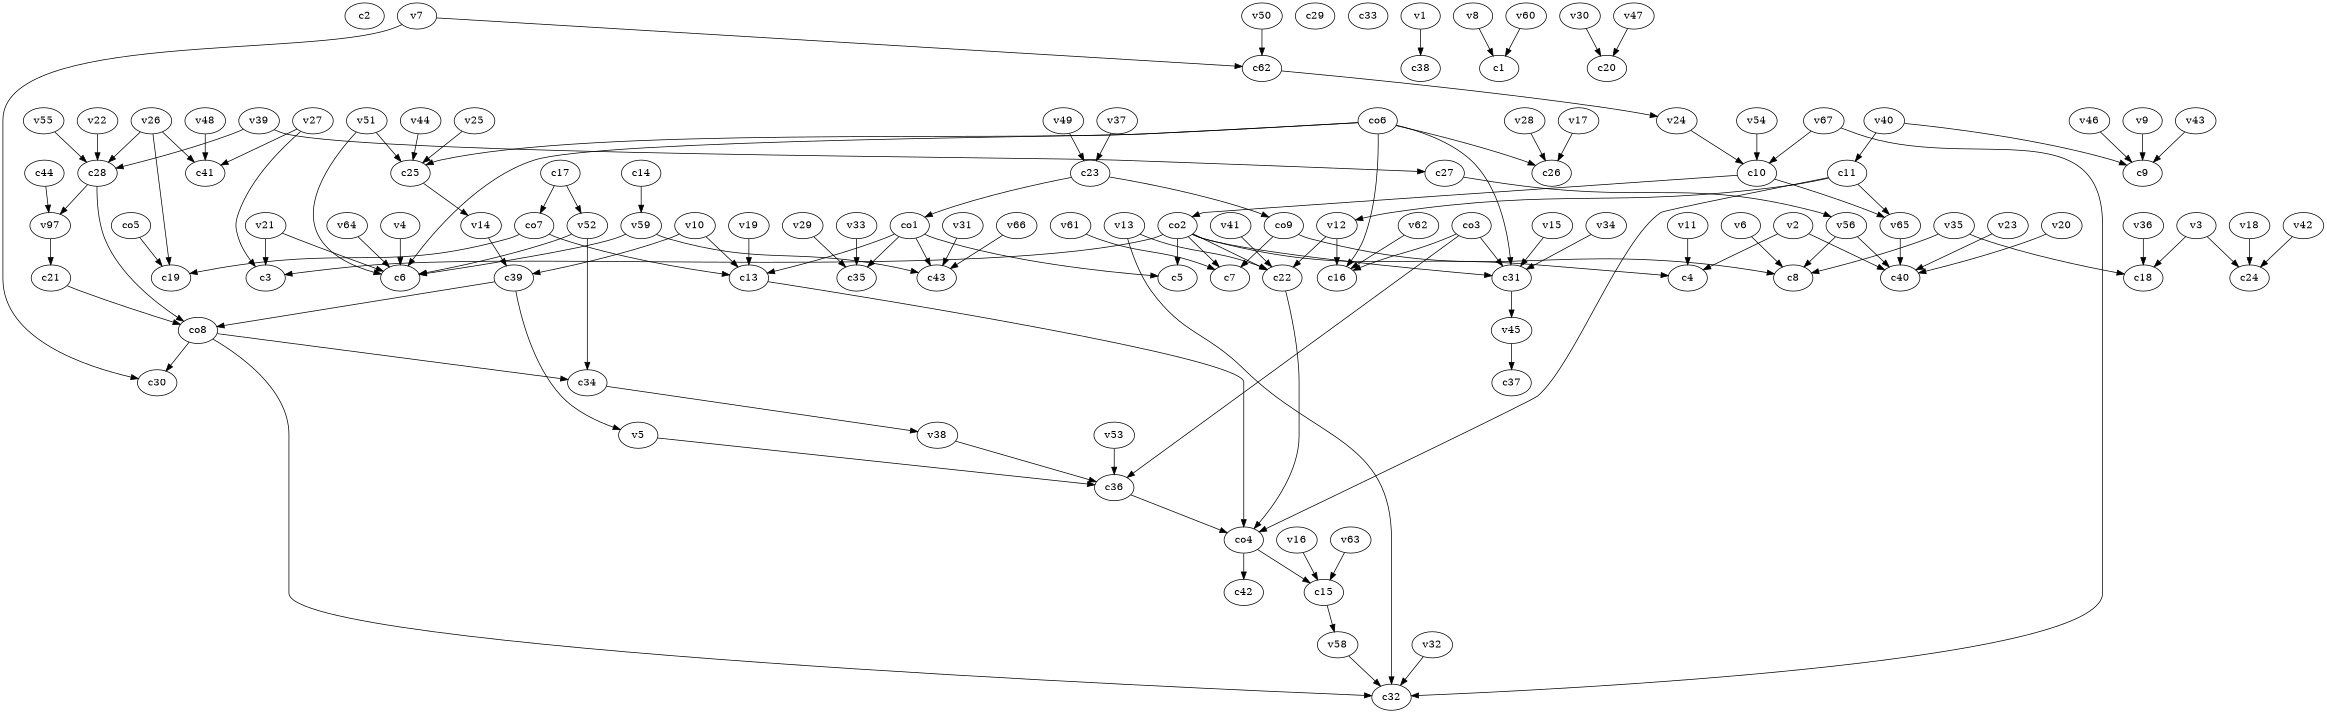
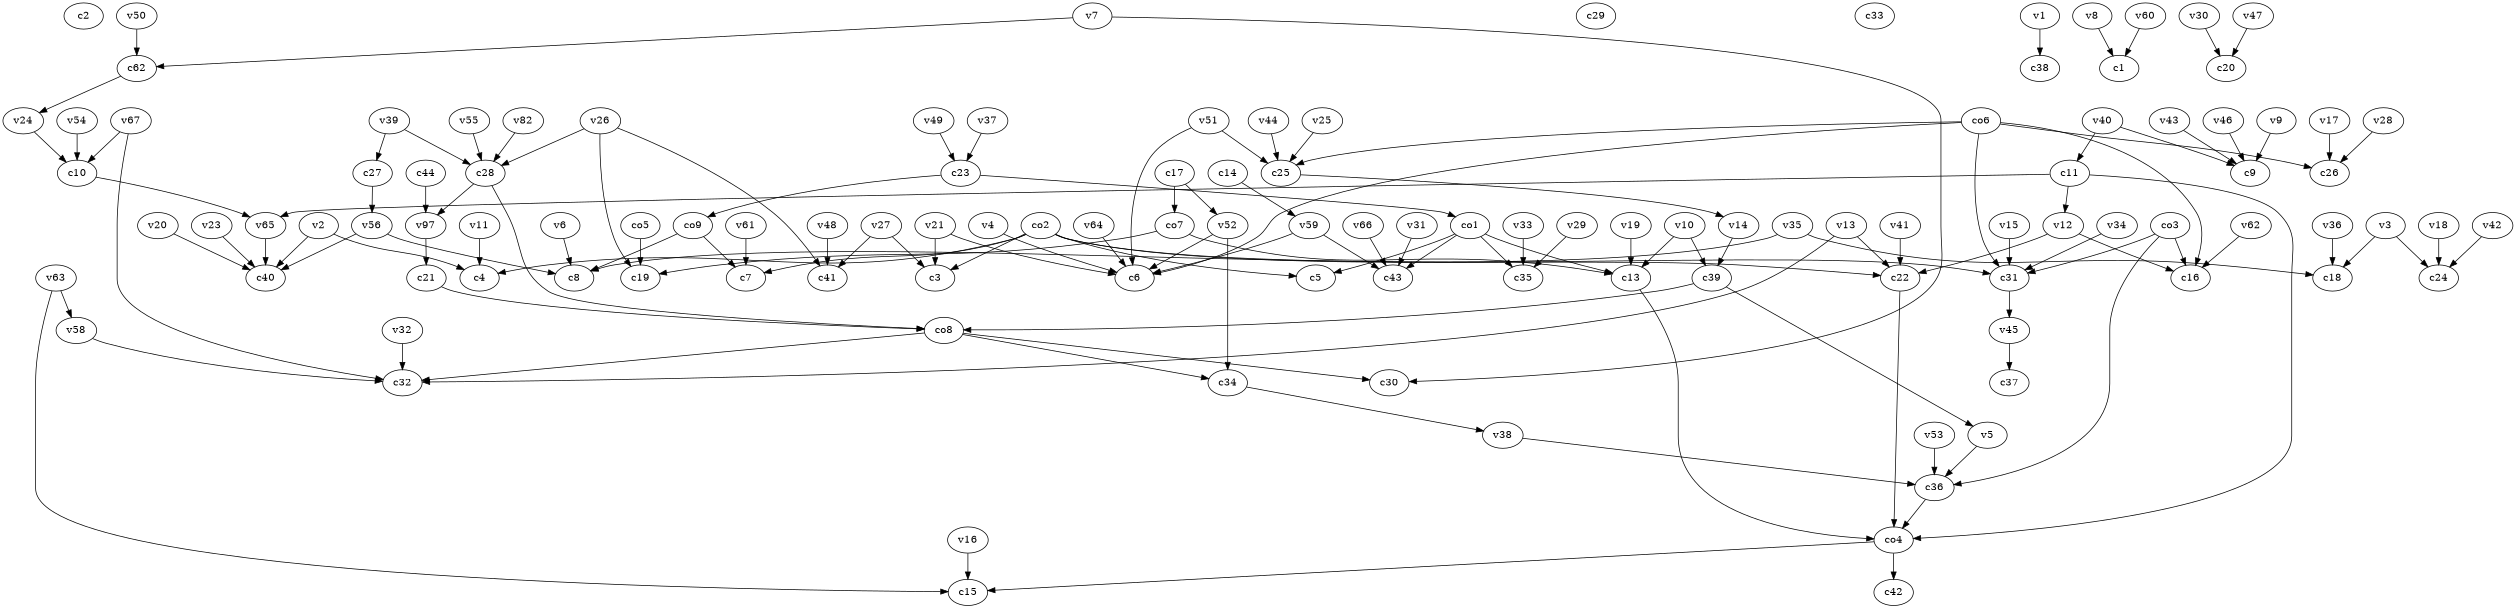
(98, 121) -> (523, 121)
(1468, 194) -> none
(1330, 615) -> (65, 301)
